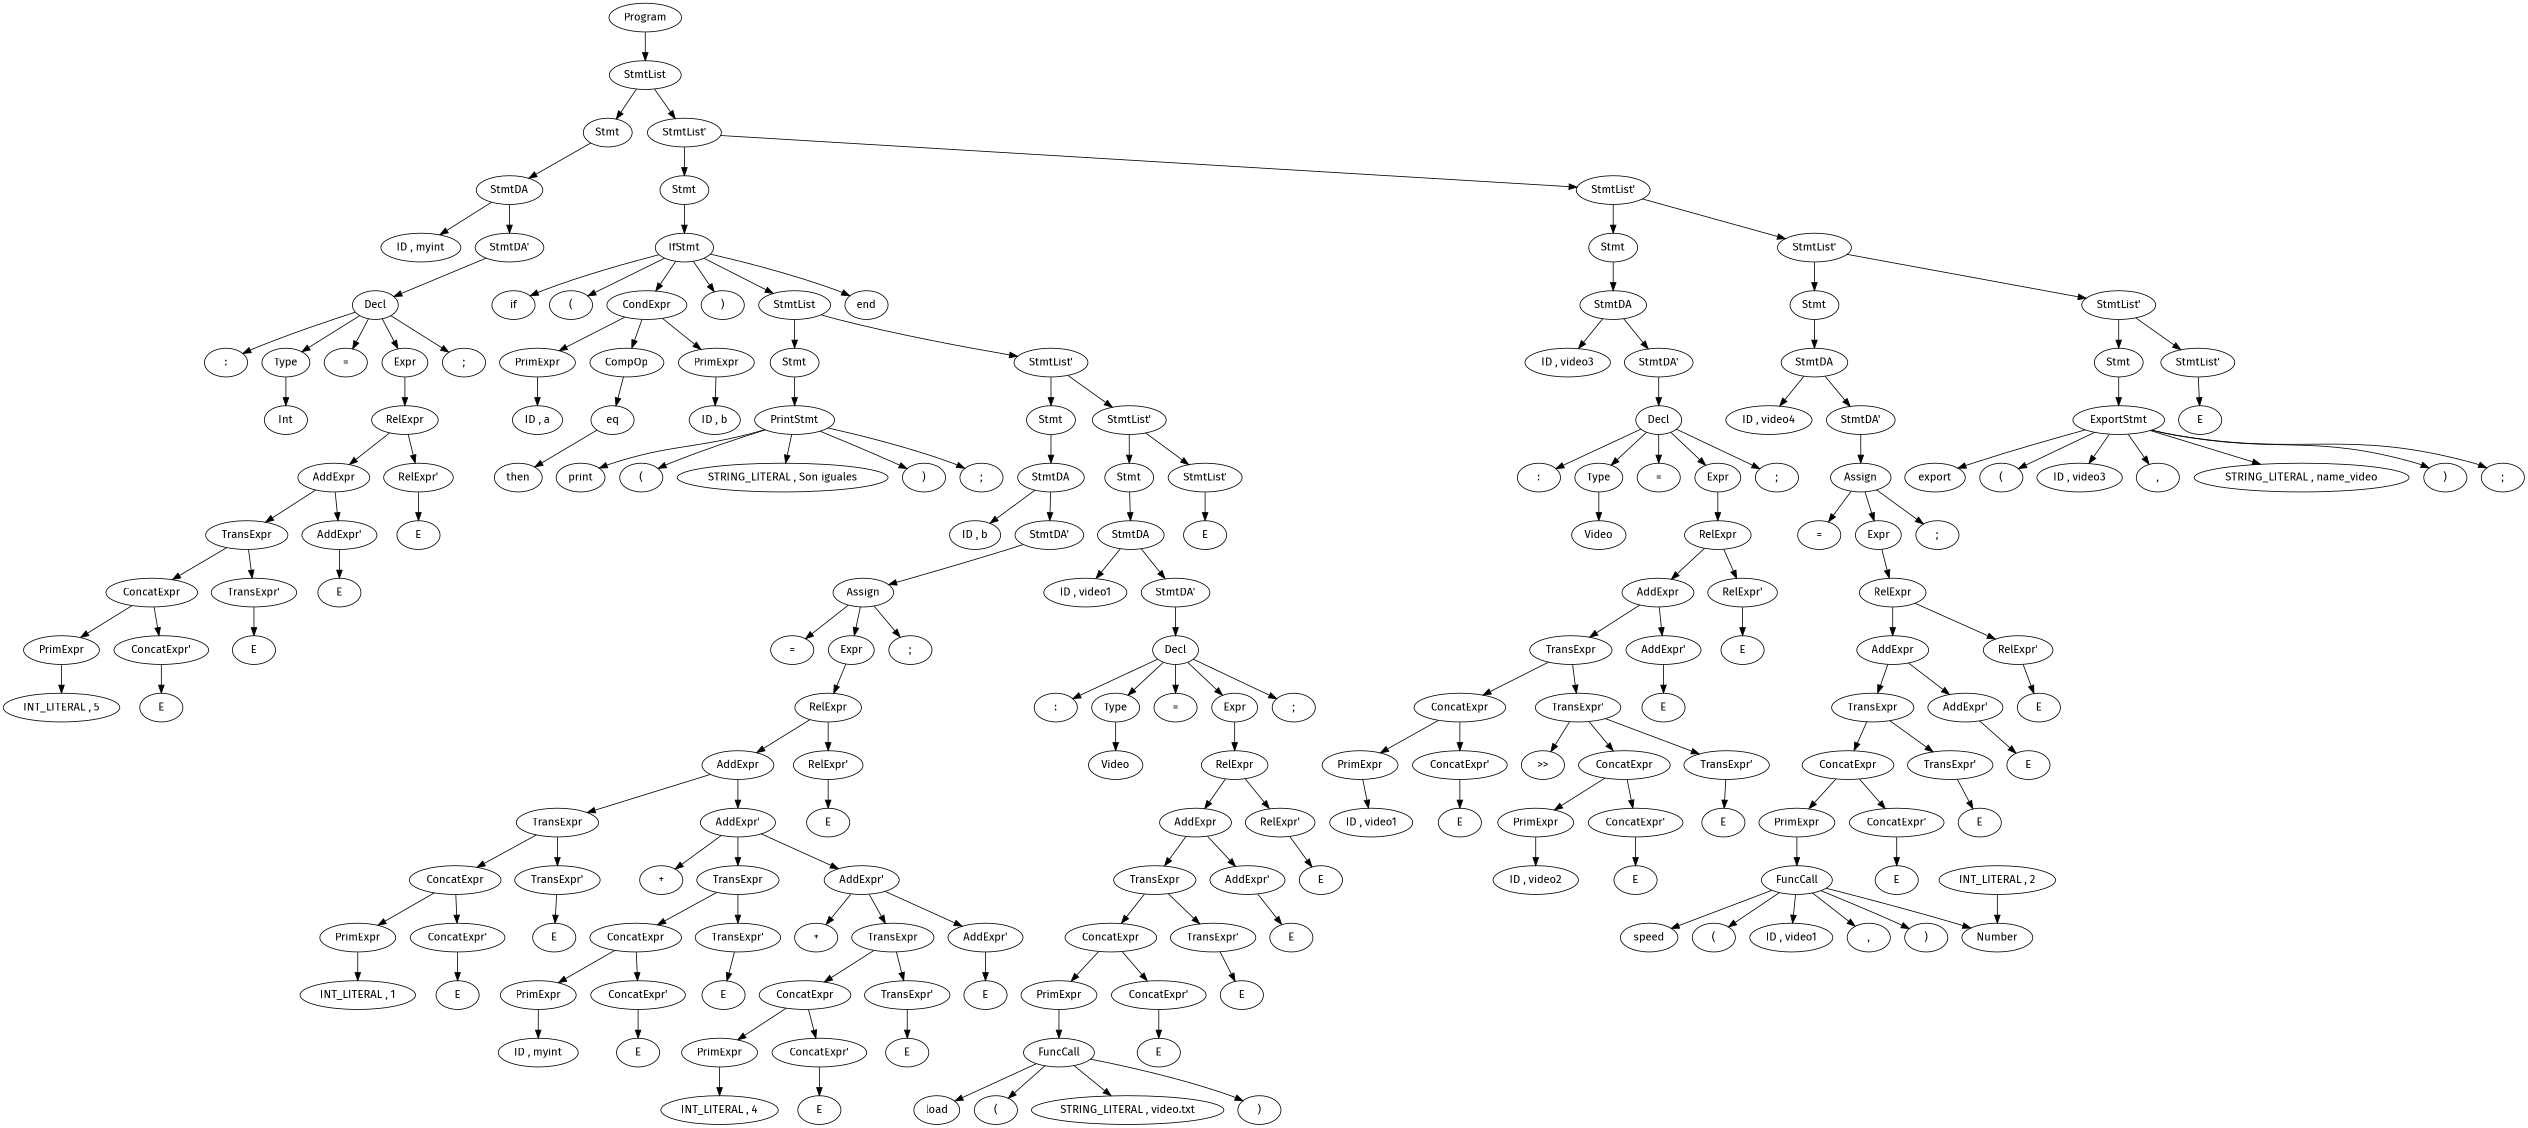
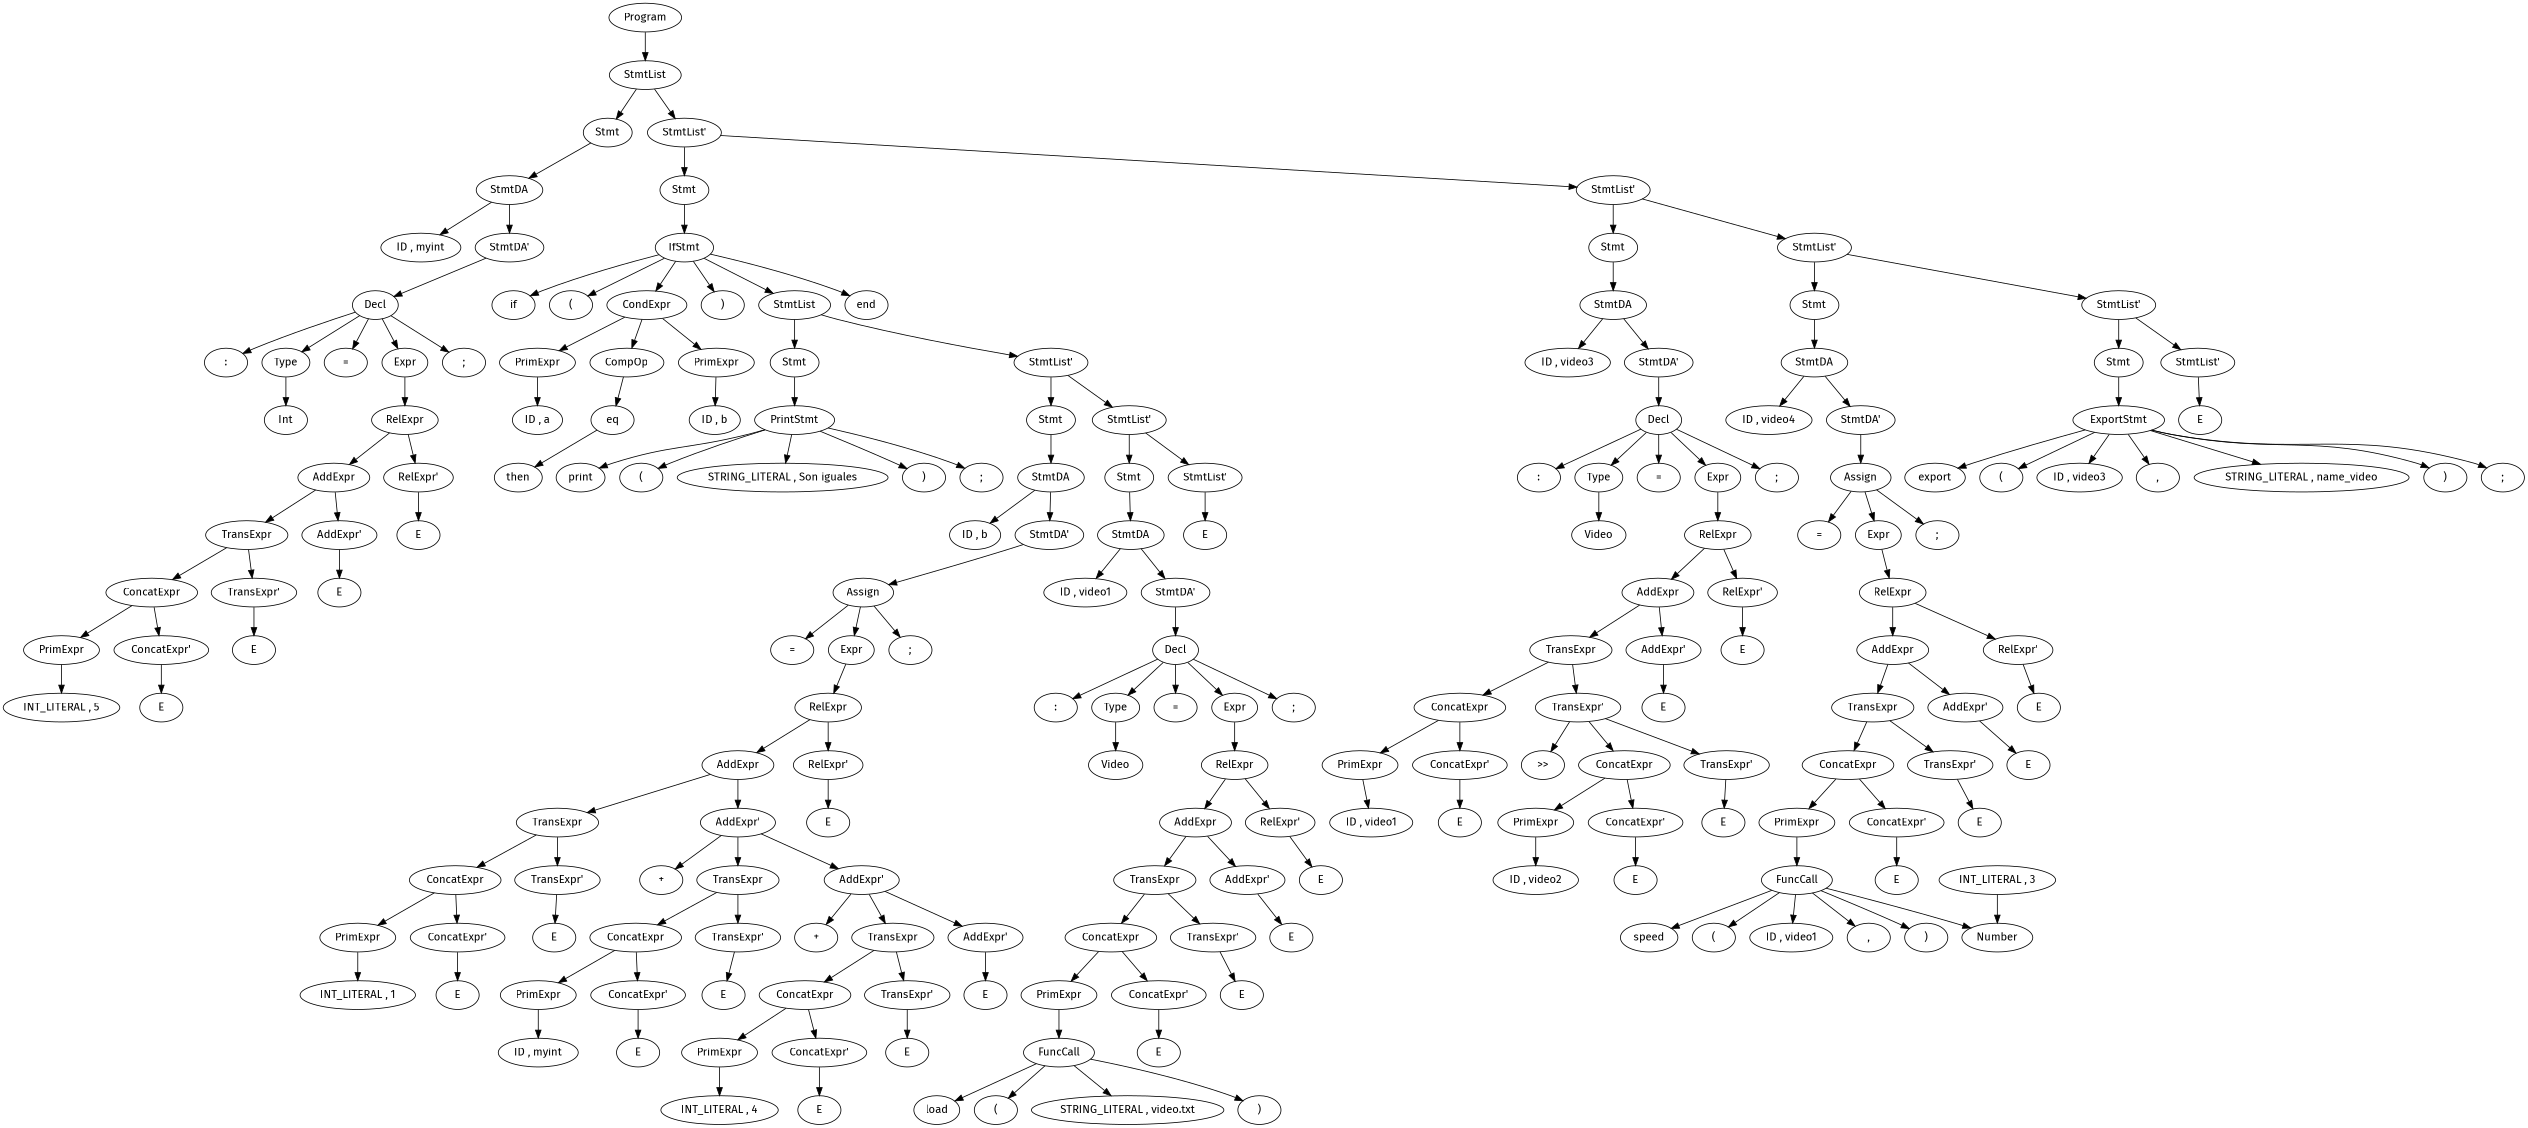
(1997, 880) -> (1997, 880)
